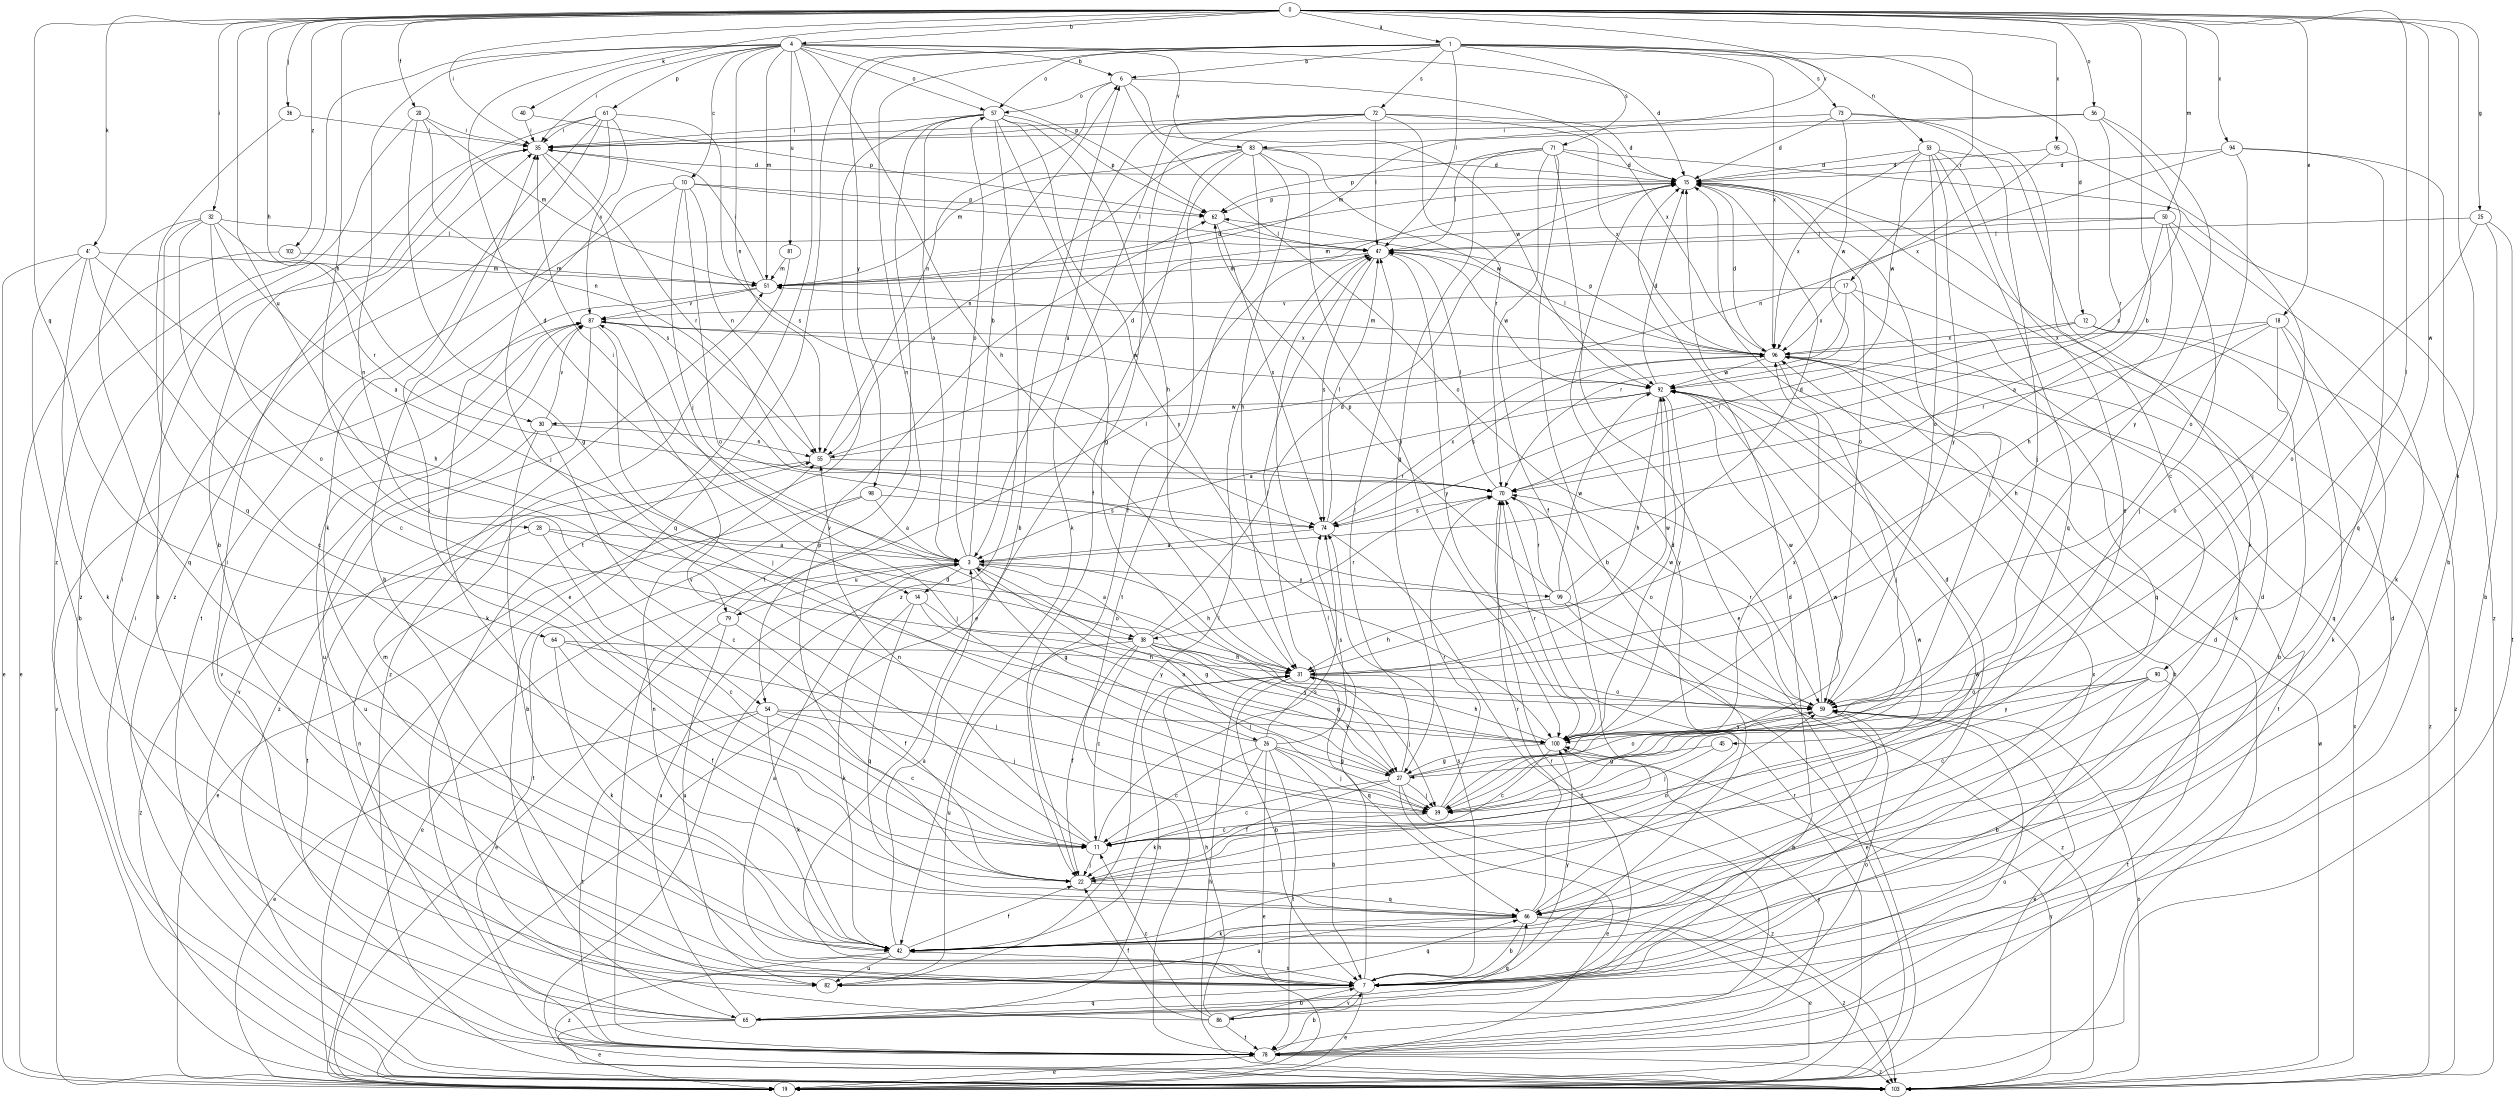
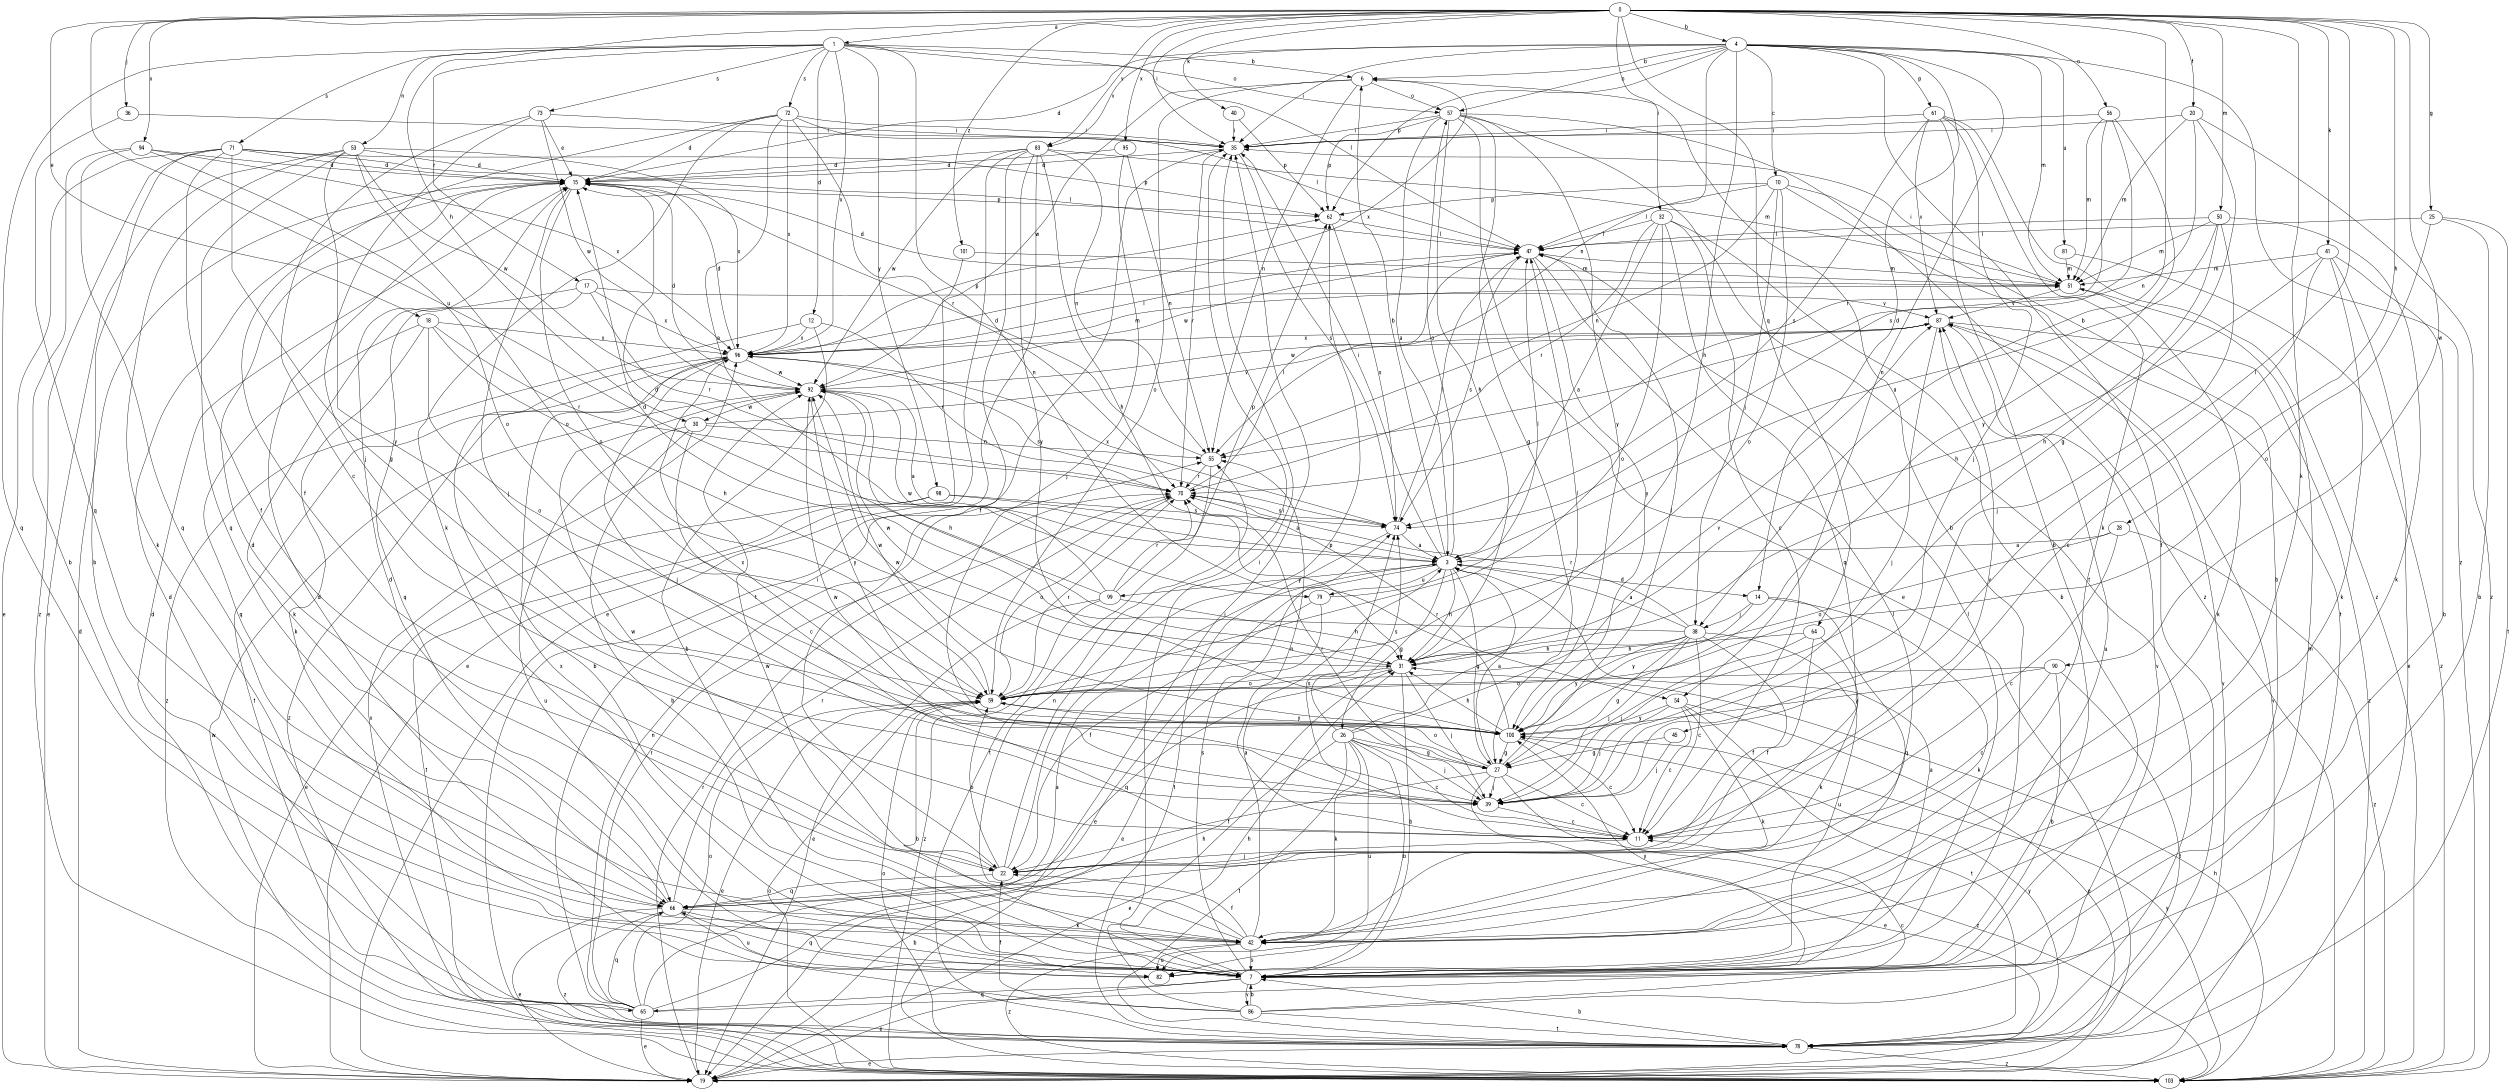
(1780, 148) -> (563, 148)
(290, 252) -> (964, 252)
(1873, 758) -> (45, 849)
(687, 824) -> (1362, 923)
